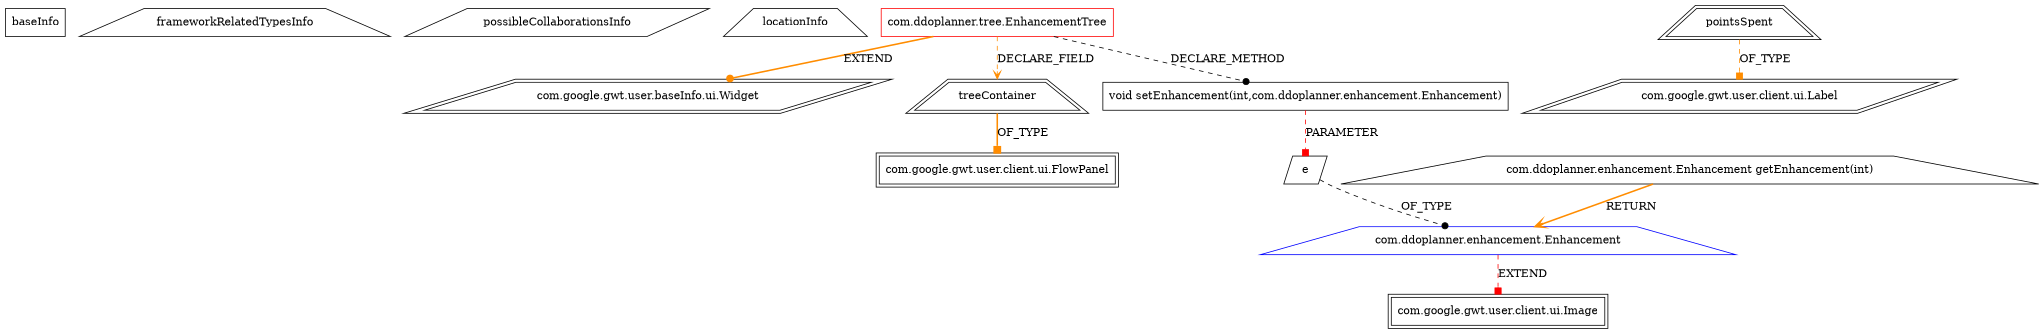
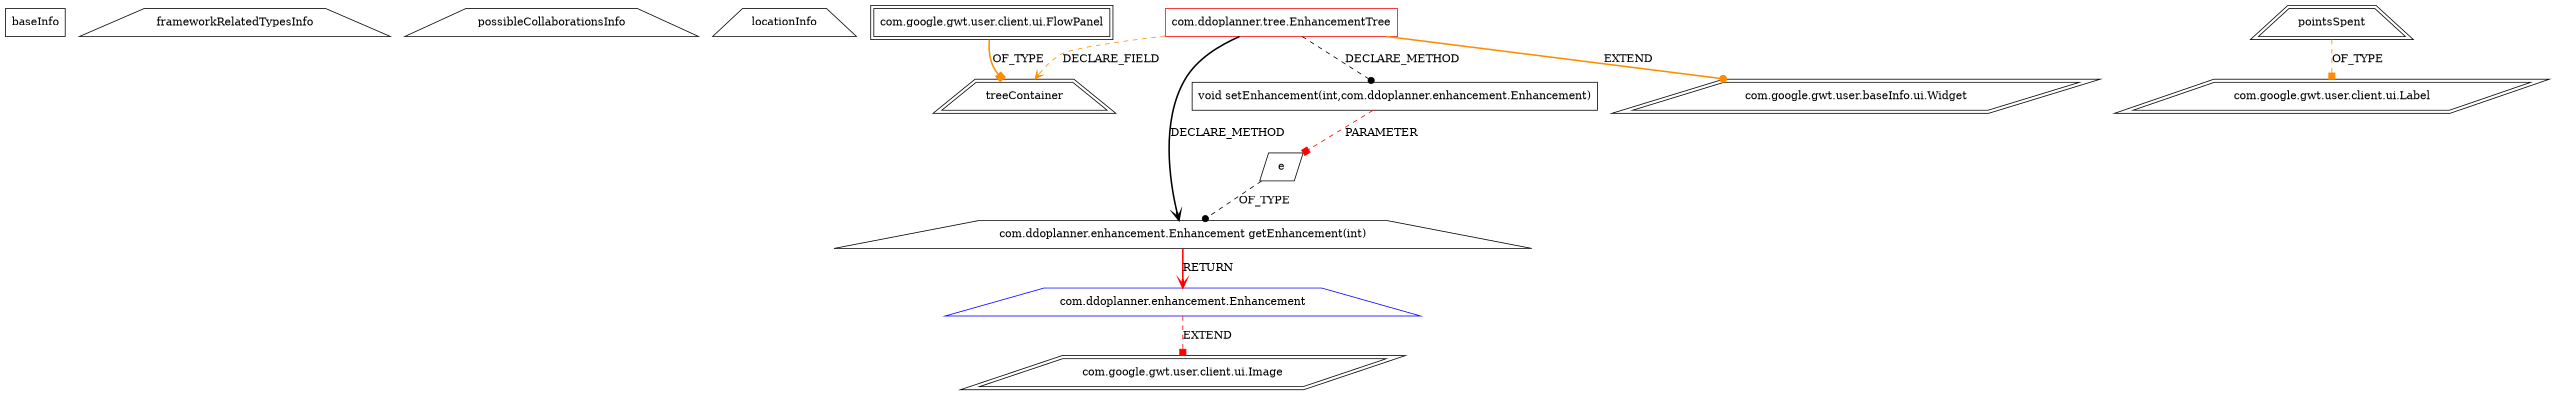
(557, 23) -> (552, 23)
none -> (1173, 110)
(997, 129) -> (990, 57)
(1598, 204) -> (1183, 264)
(1380, 205) -> (1235, 199)
(1498, 311) -> (1183, 373)
